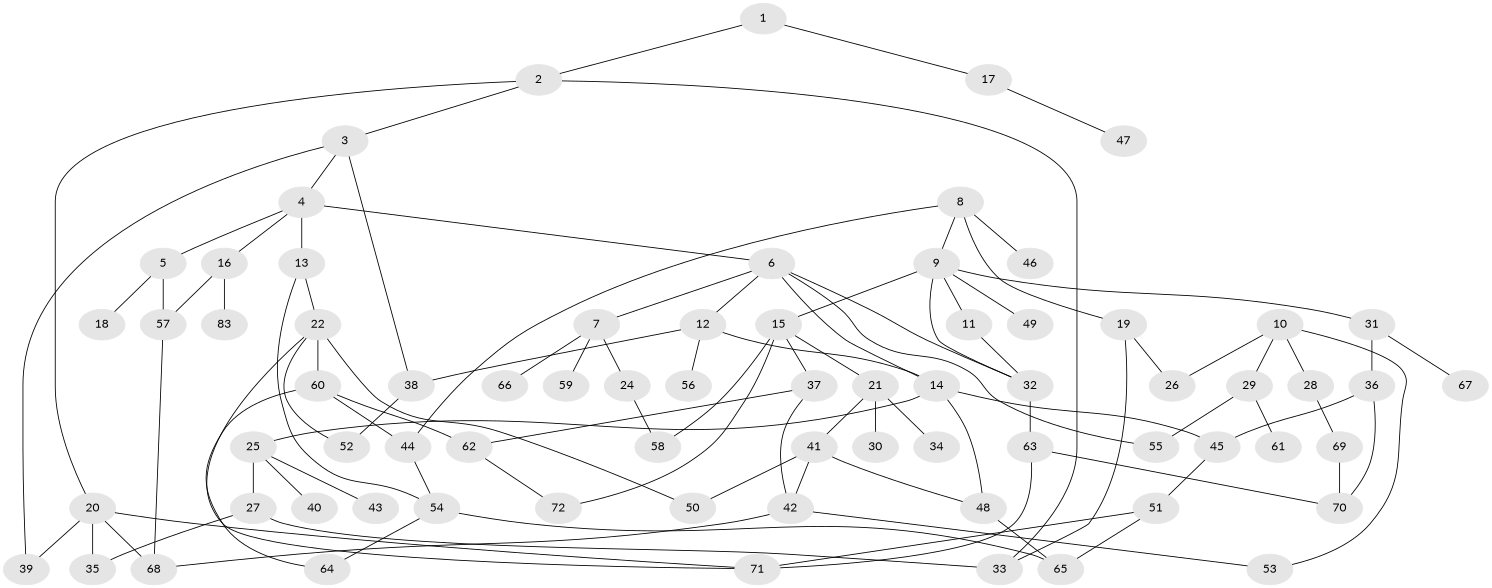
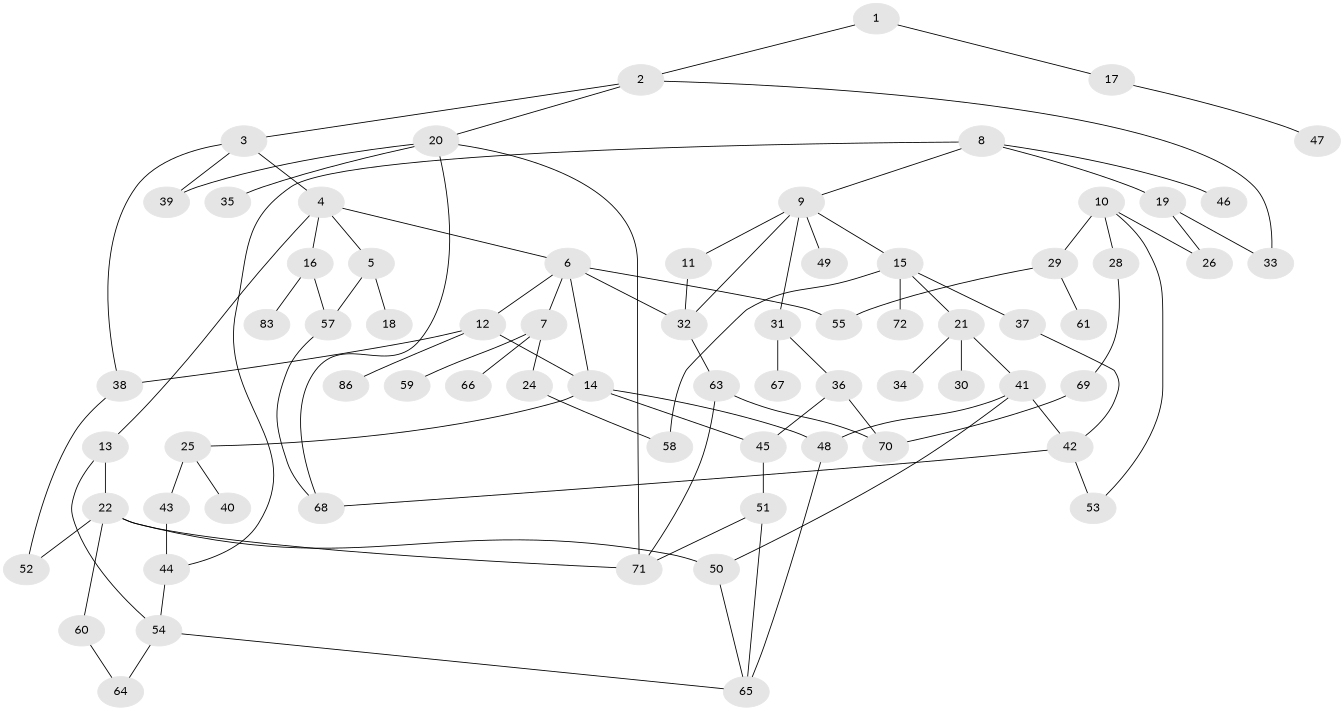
(689, 386) -> (346, 386)
(363, 416) -> (167, 539)
(469, 447) -> none
(253, 508) -> none
none -> (731, 631)
